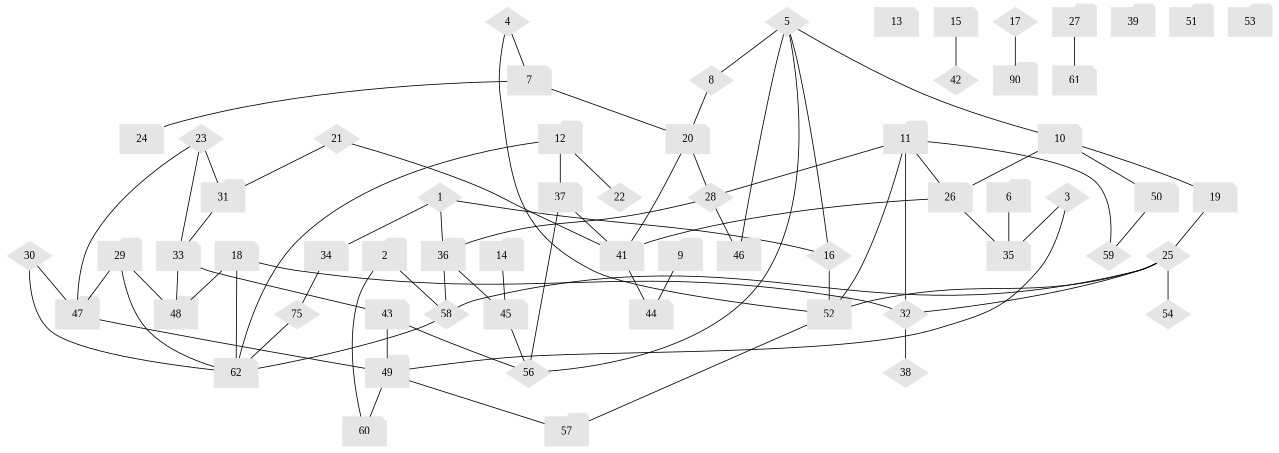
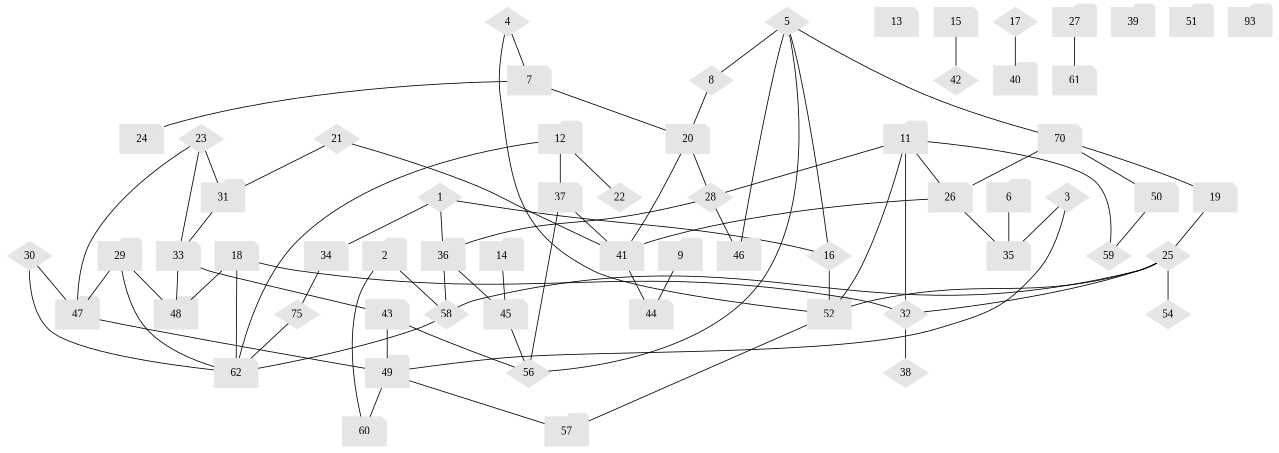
(1250, 22) -> (1250, 22)
(1015, 80) -> (1015, 80)
(1060, 139) -> (1060, 139)
